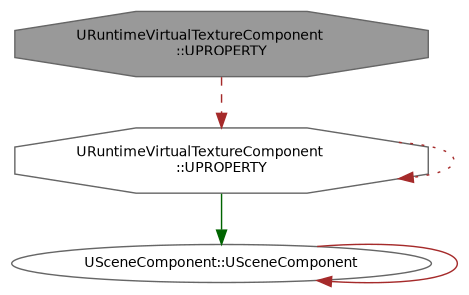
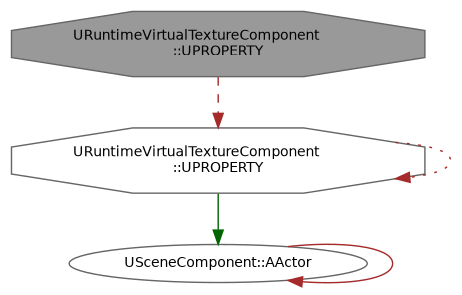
(222, 264) -> (218, 264)
